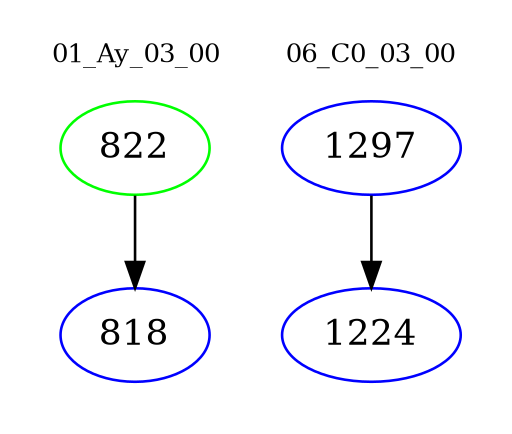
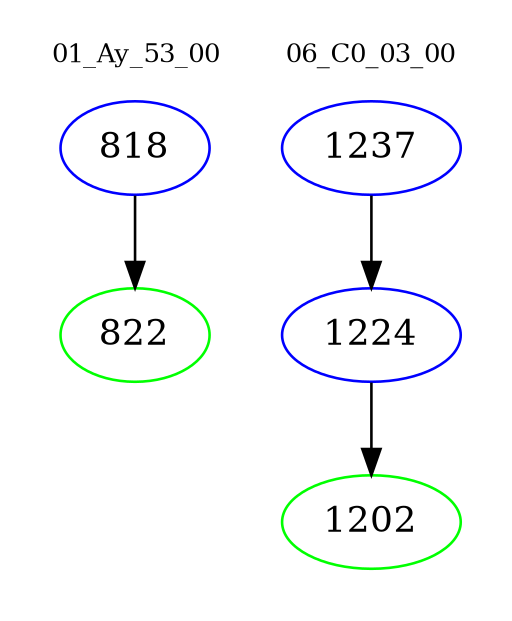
(136, 56) -> (136, 56)
(371, 148) -> (371, 148)
(135, 229) -> (135, 229)
none -> (371, 522)
